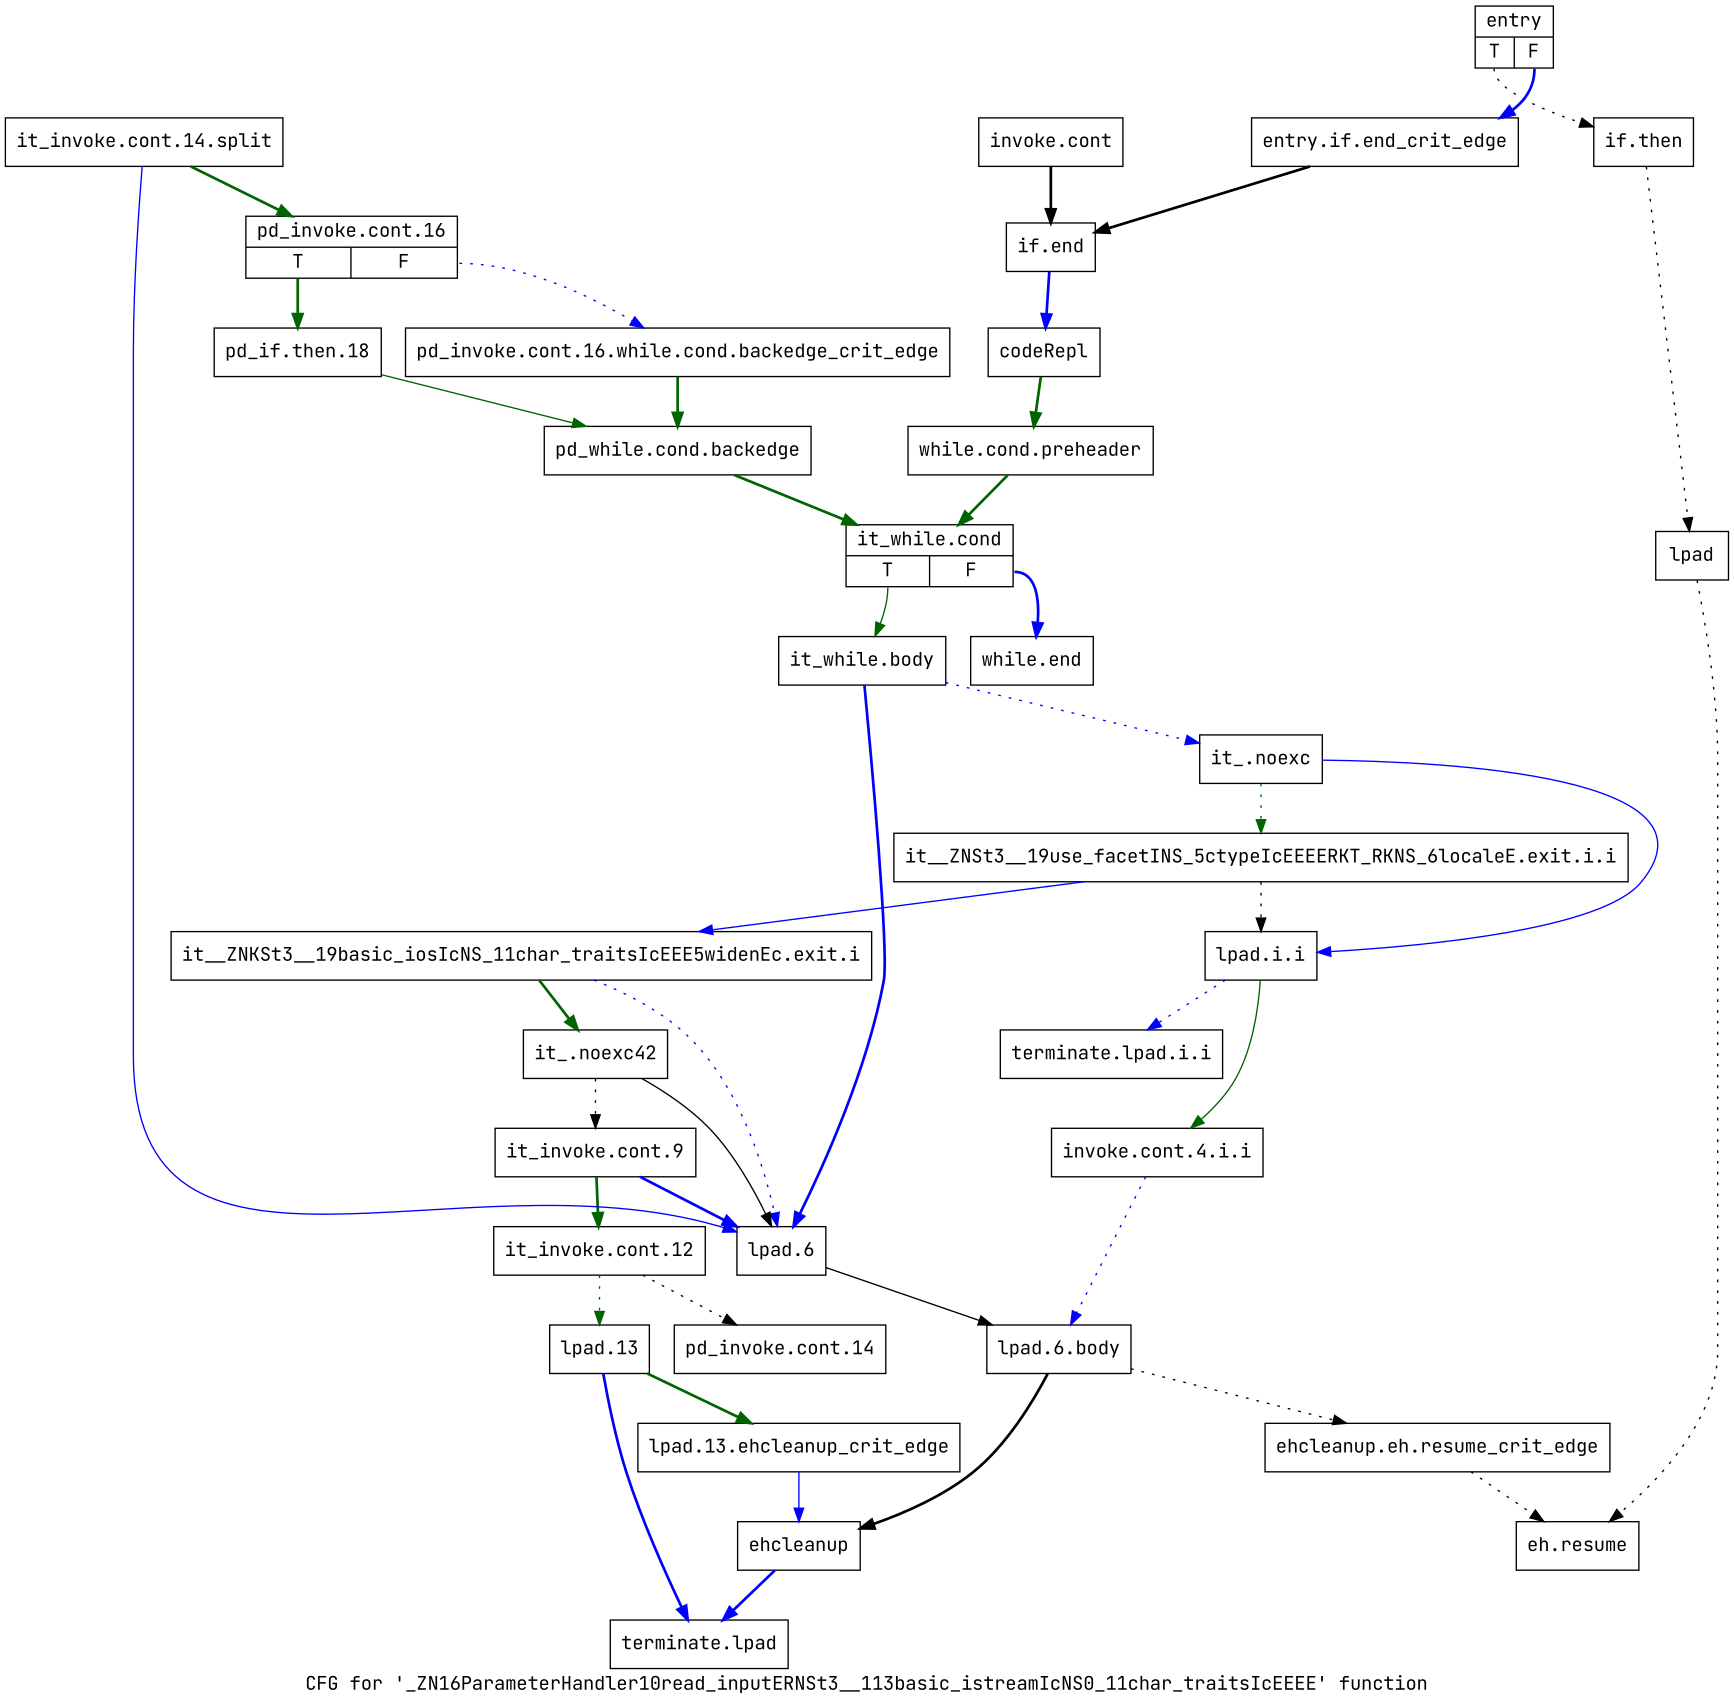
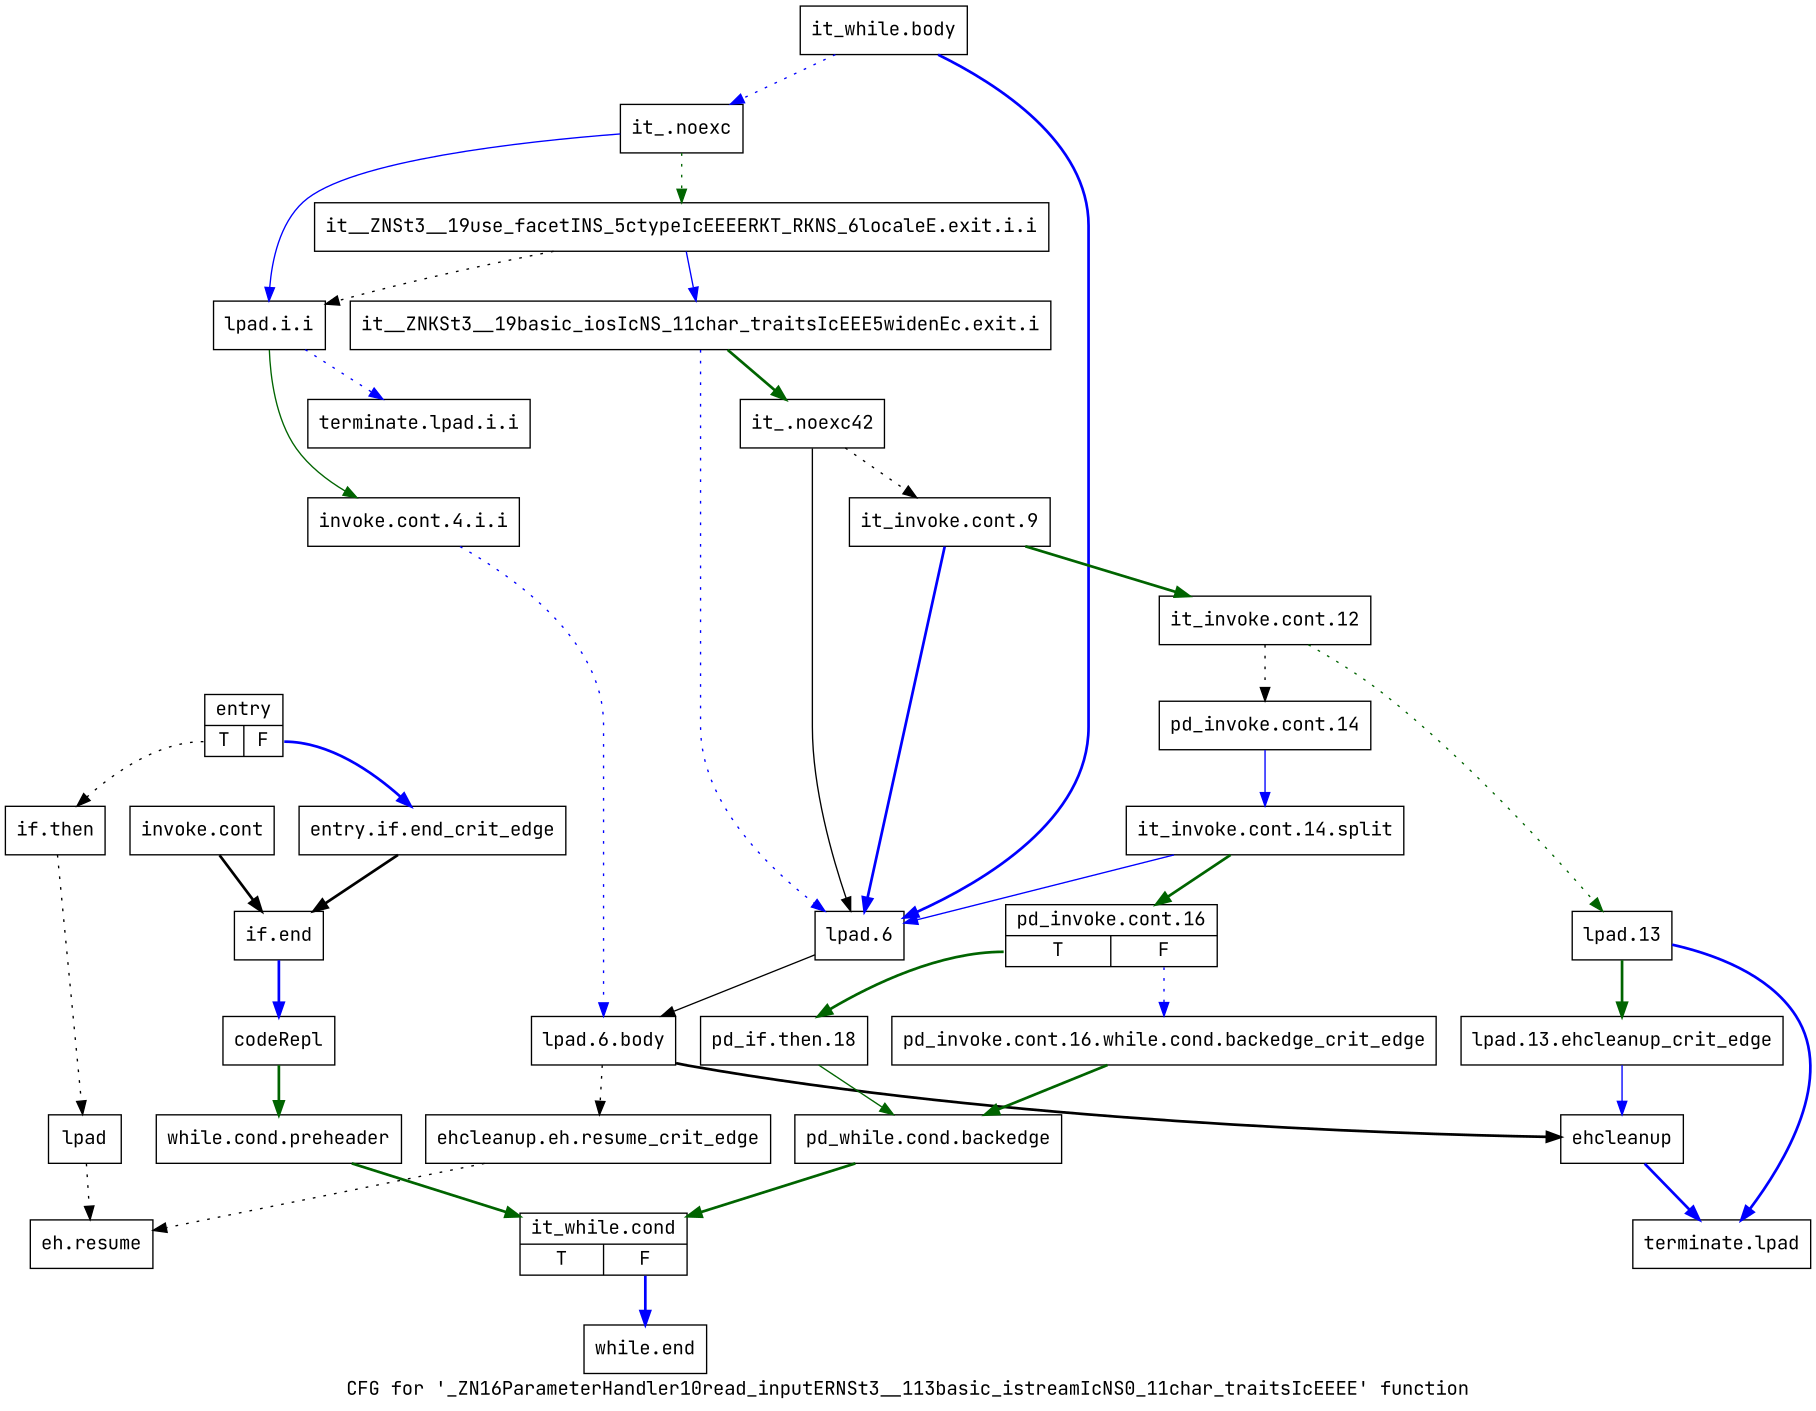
(886, 606) -> none
none -> (1265, 771)
